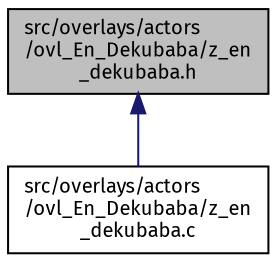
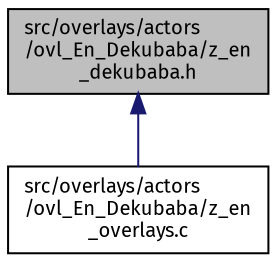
(138, 210) -> (138, 210)
